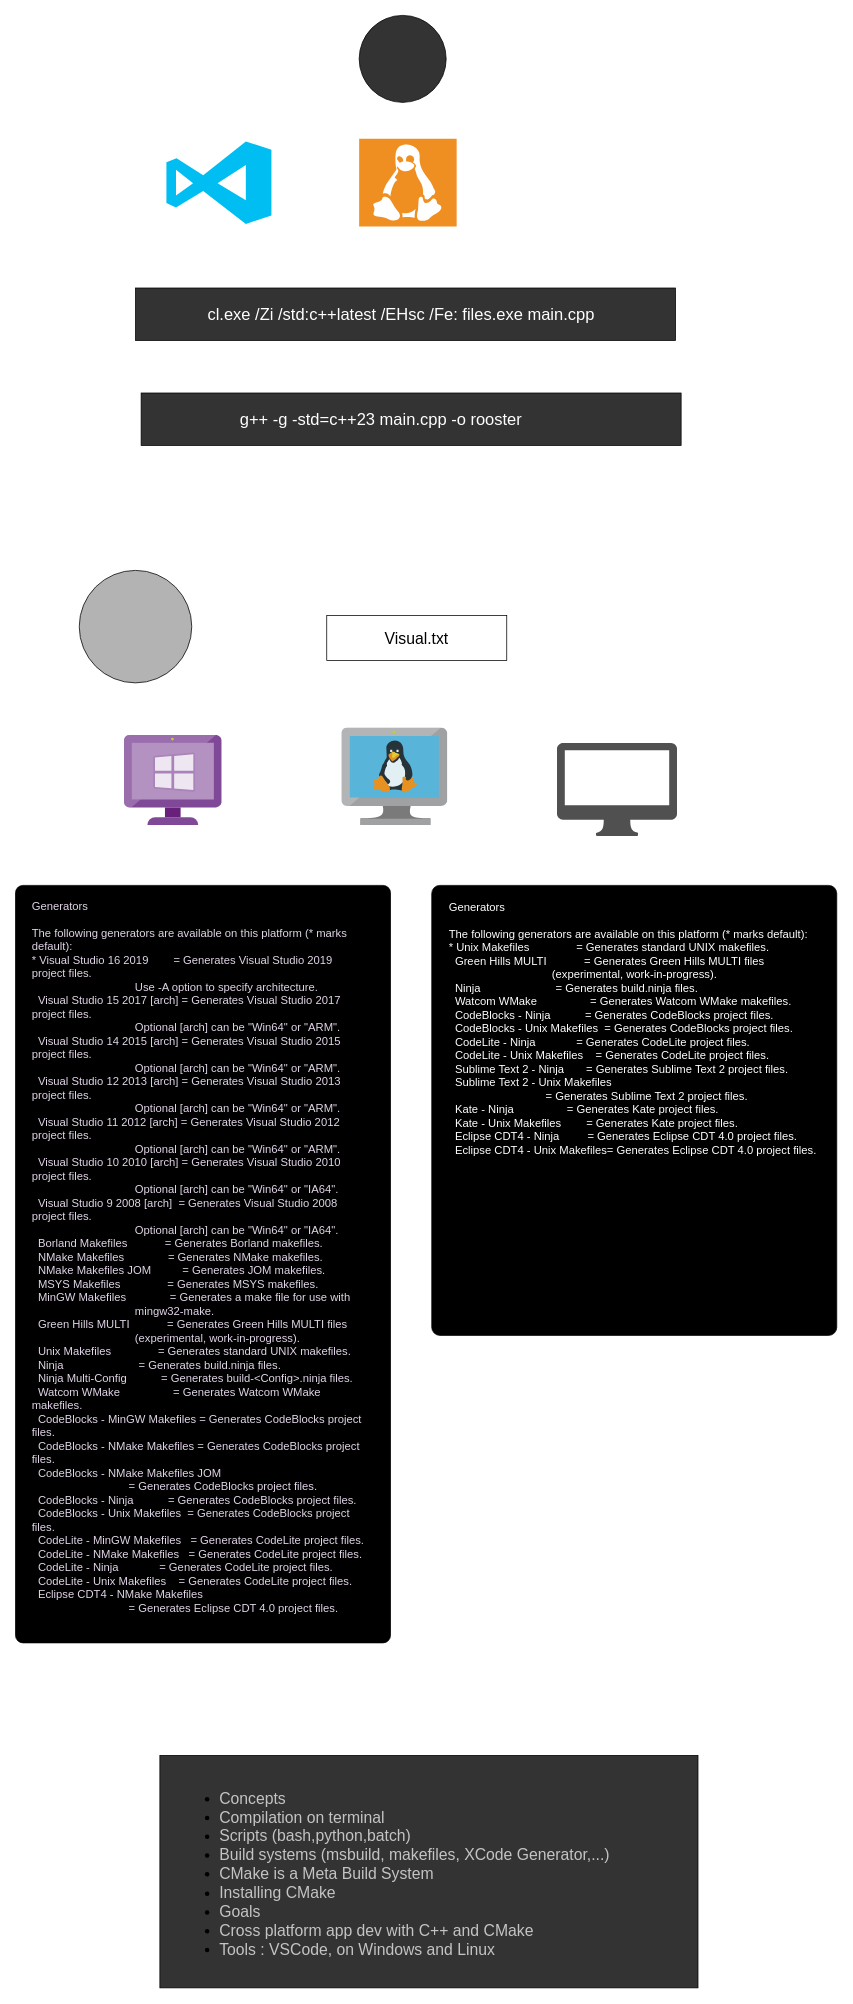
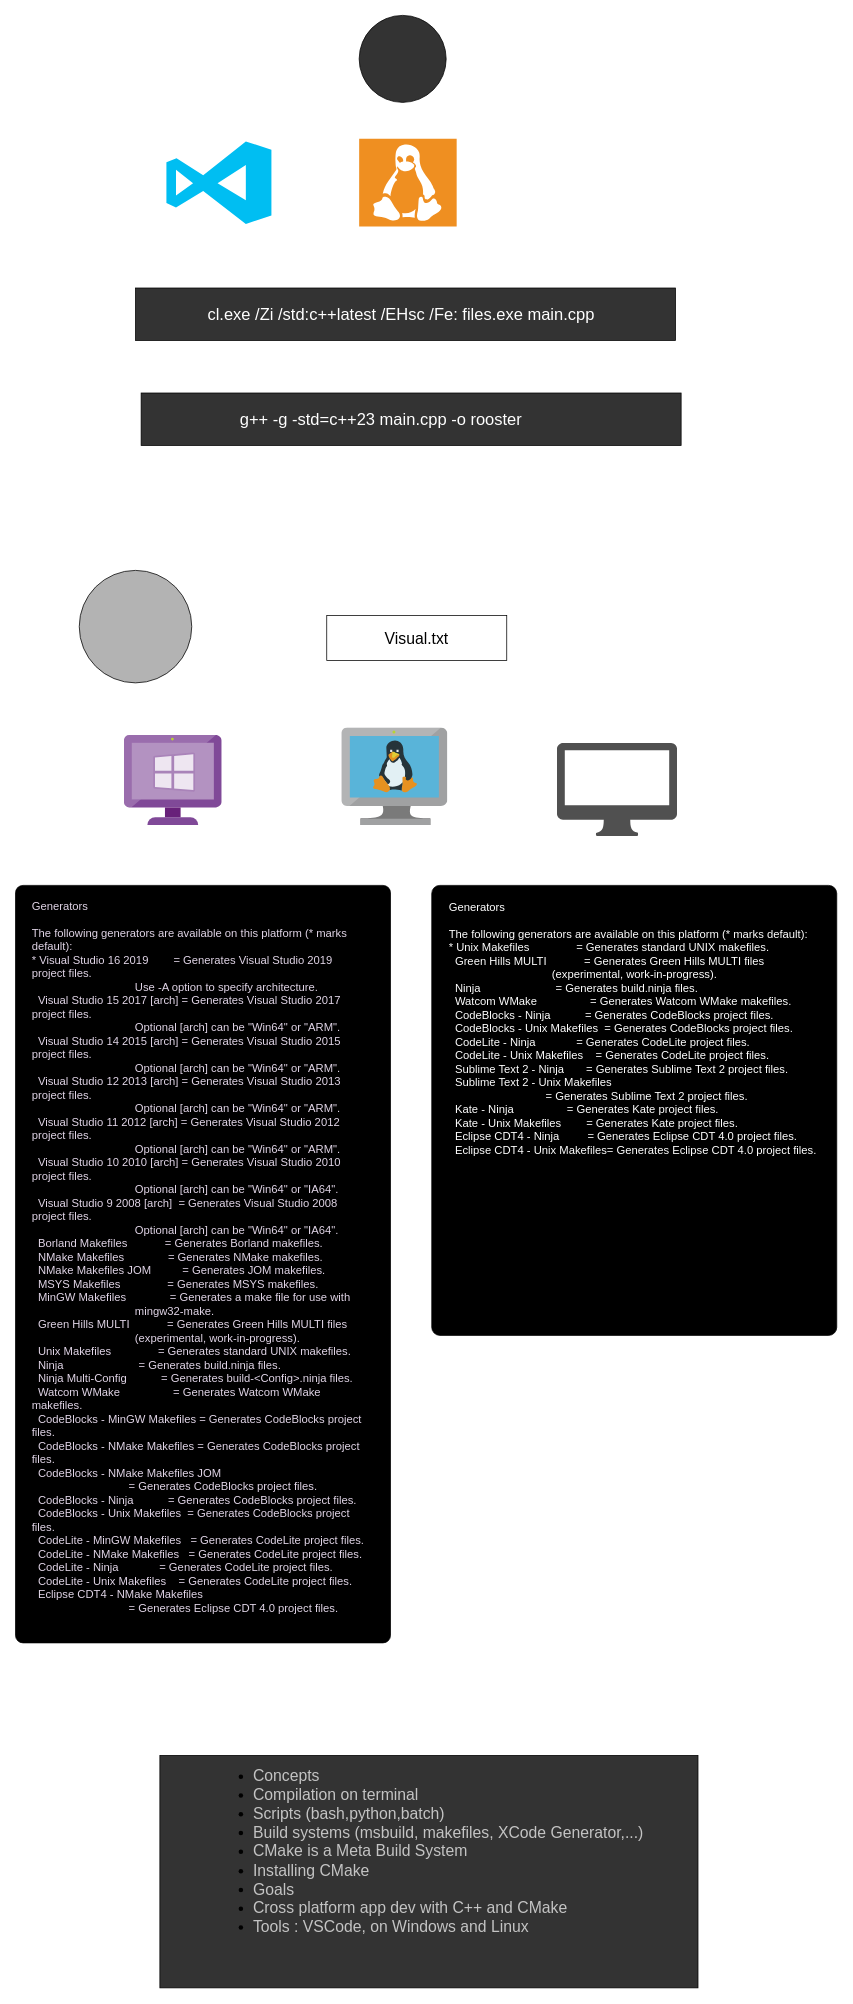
(422, 1883) -> (456, 1860)
